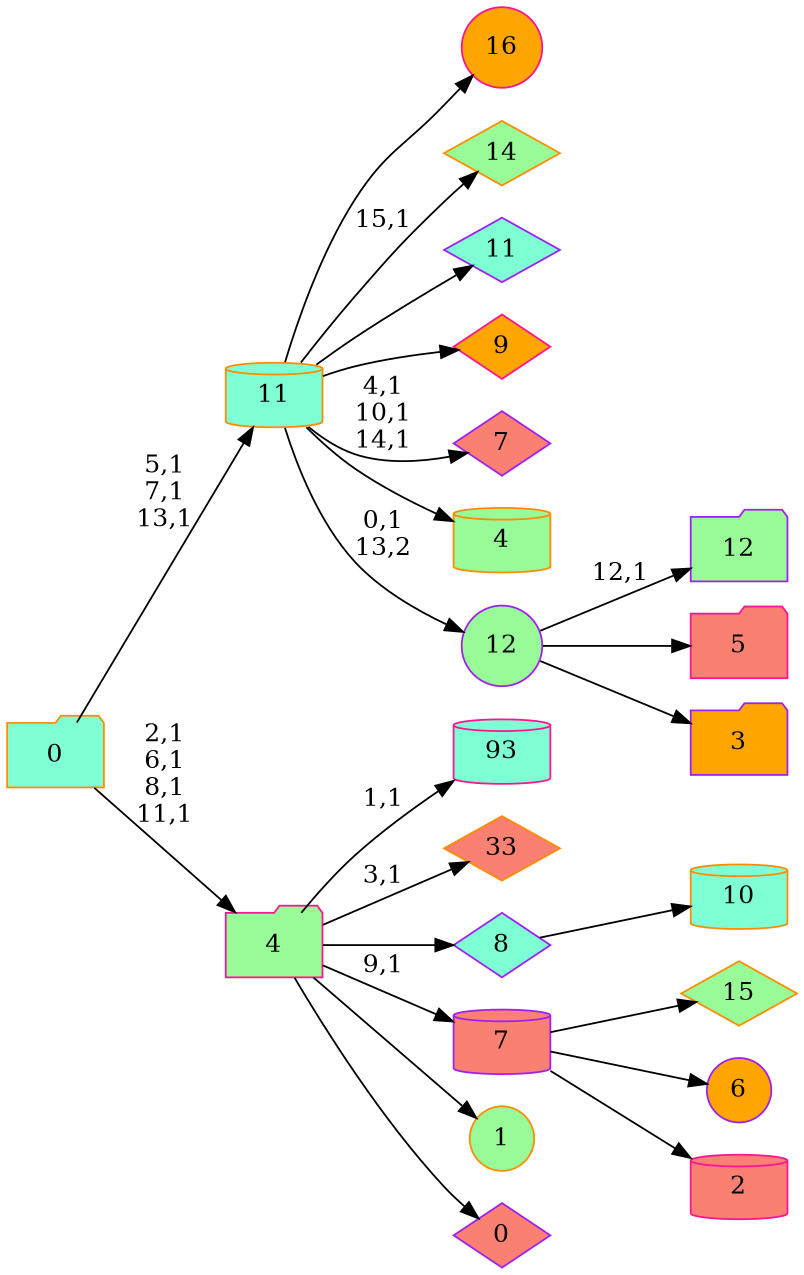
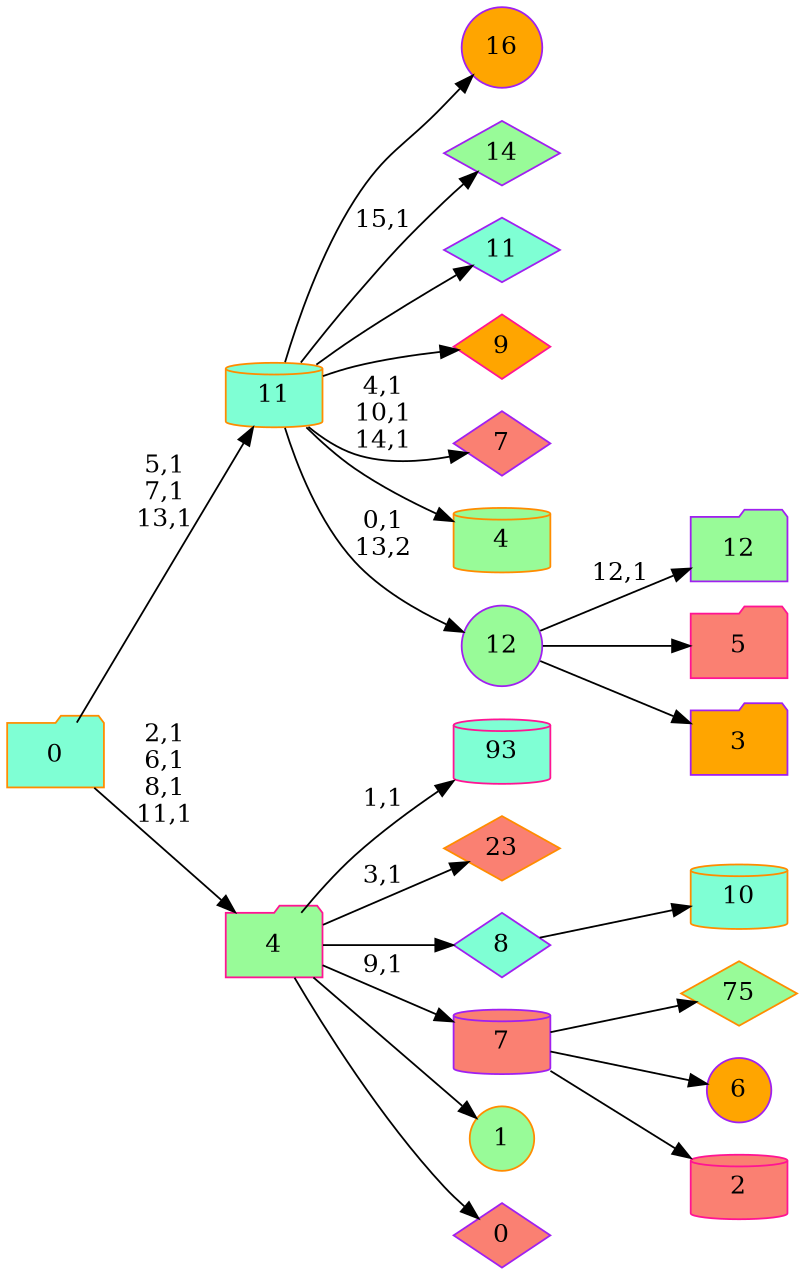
(502, 47) -> (502, 47)
(502, 153) -> (502, 153)
(502, 848) -> (502, 848)
(739, 993) -> (739, 993)
